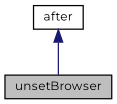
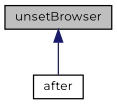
(58, 59) -> (58, 59)
